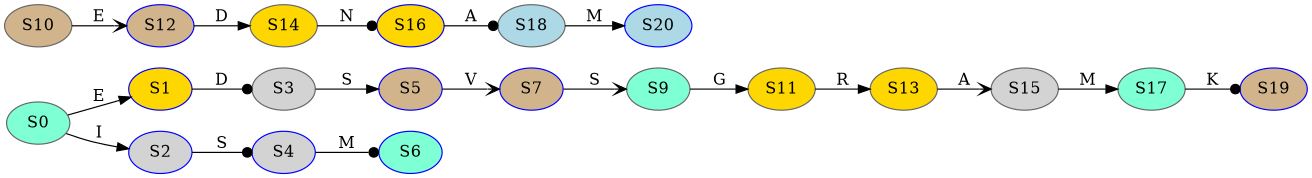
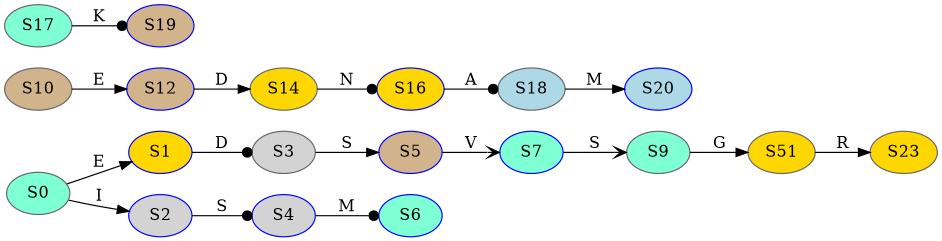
(93, 26) -> (93, 89)
(531, 89) -> (531, 152)
(782, 89) -> (782, 152)
(904, 89) -> (904, 152)
(1025, 89) -> none
